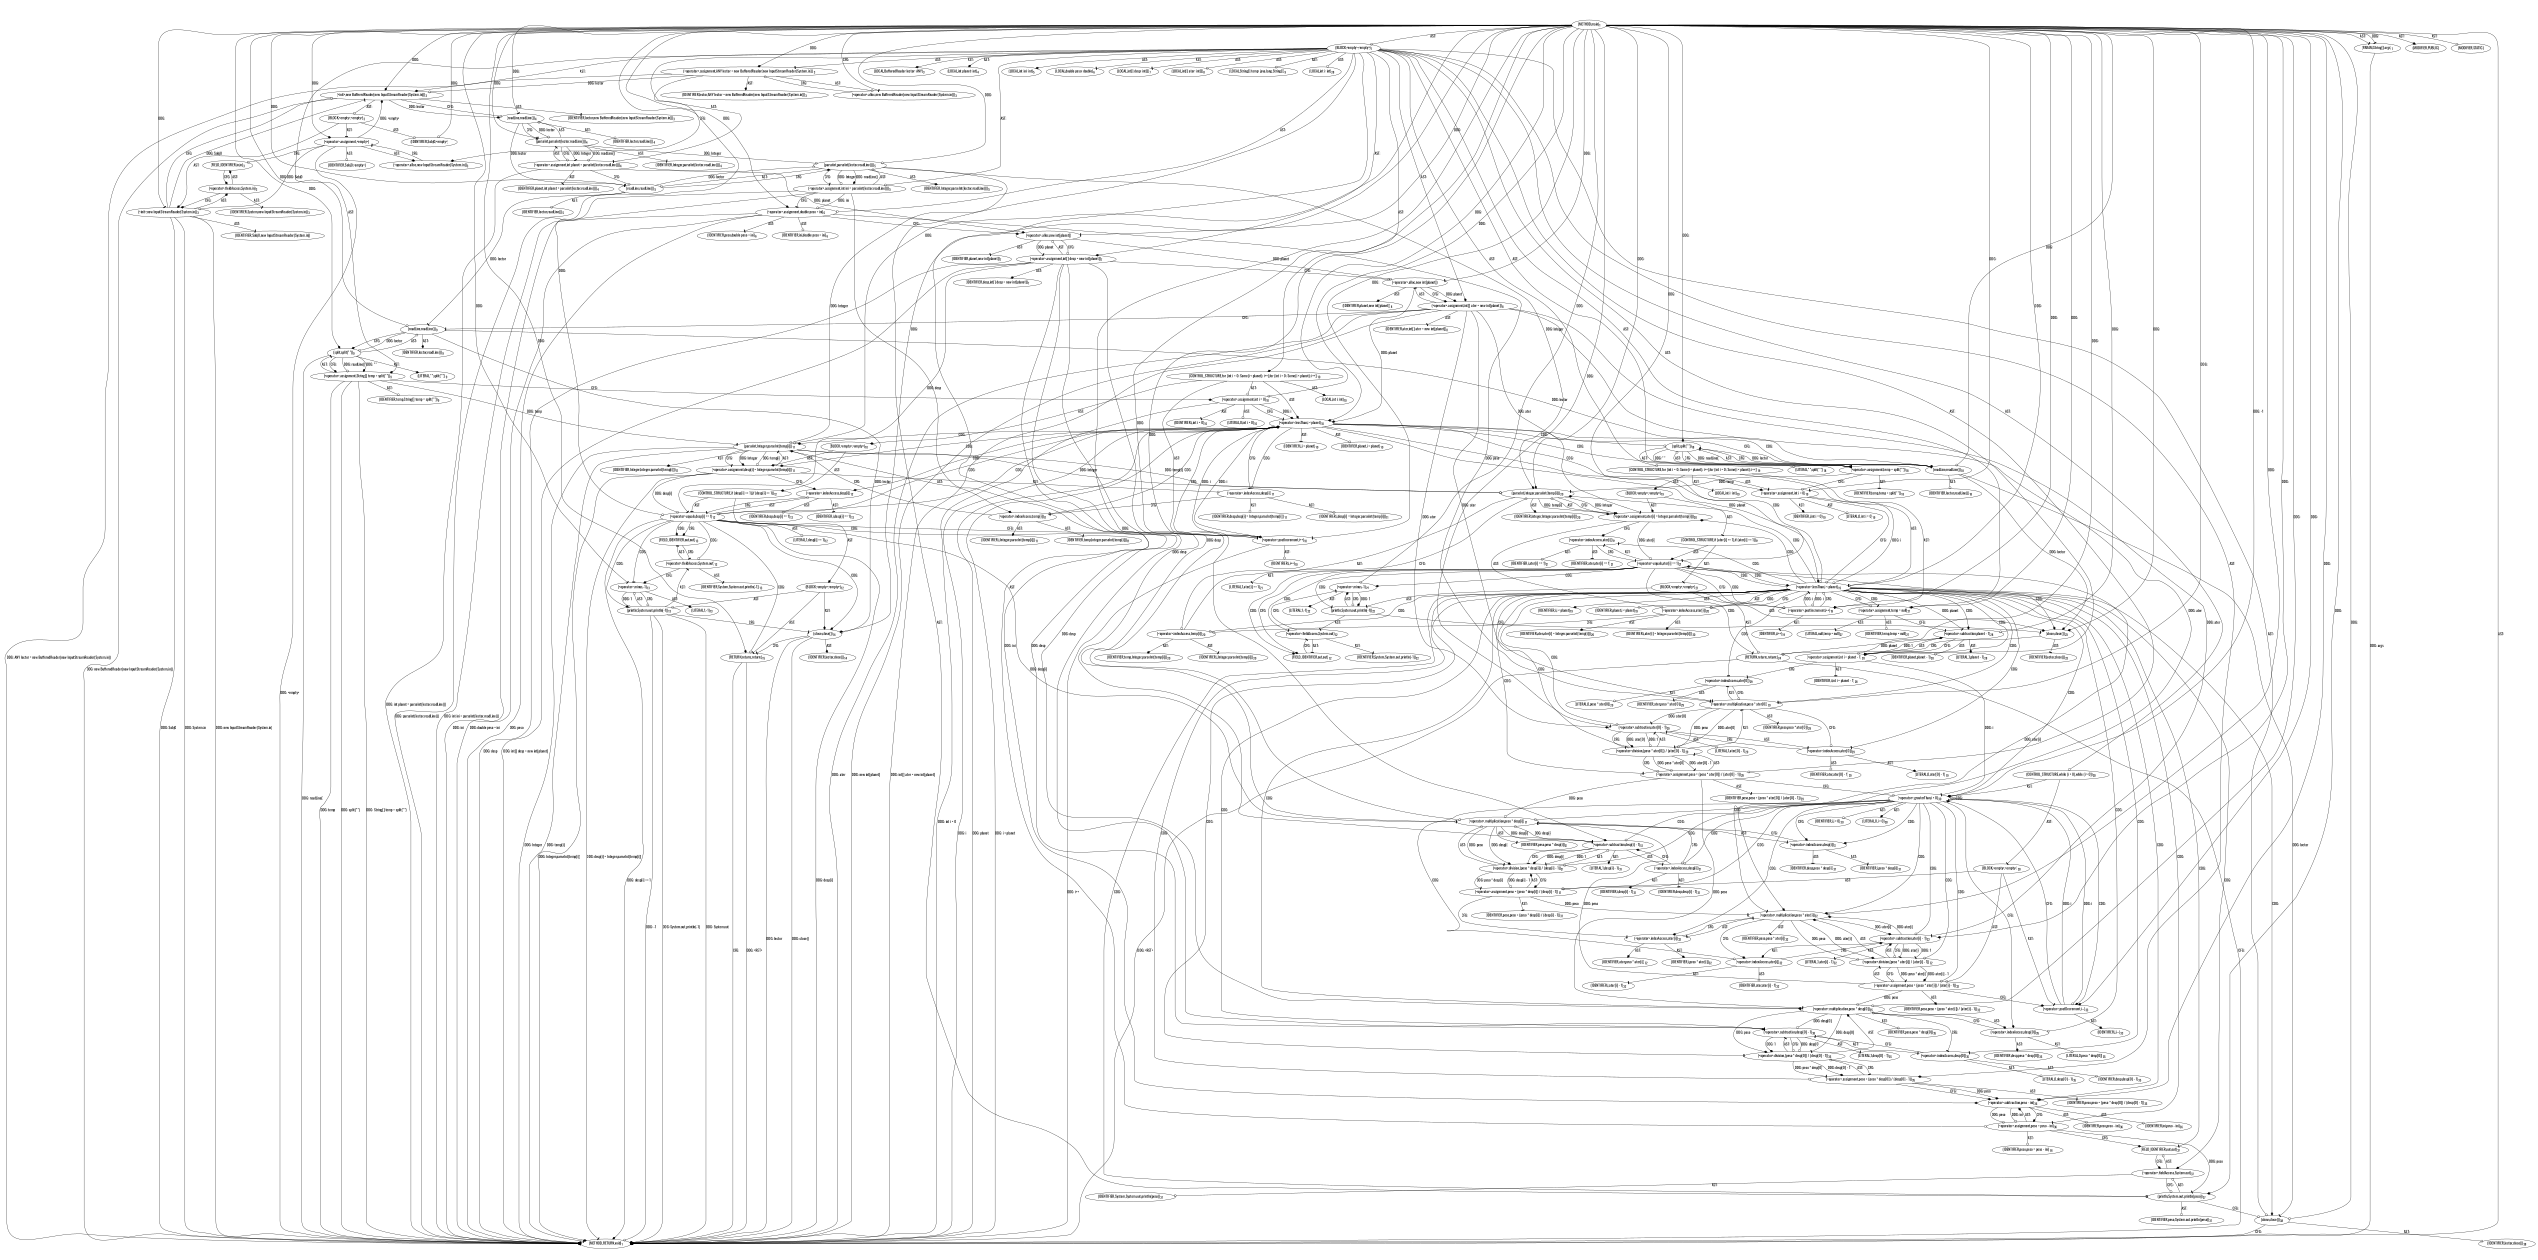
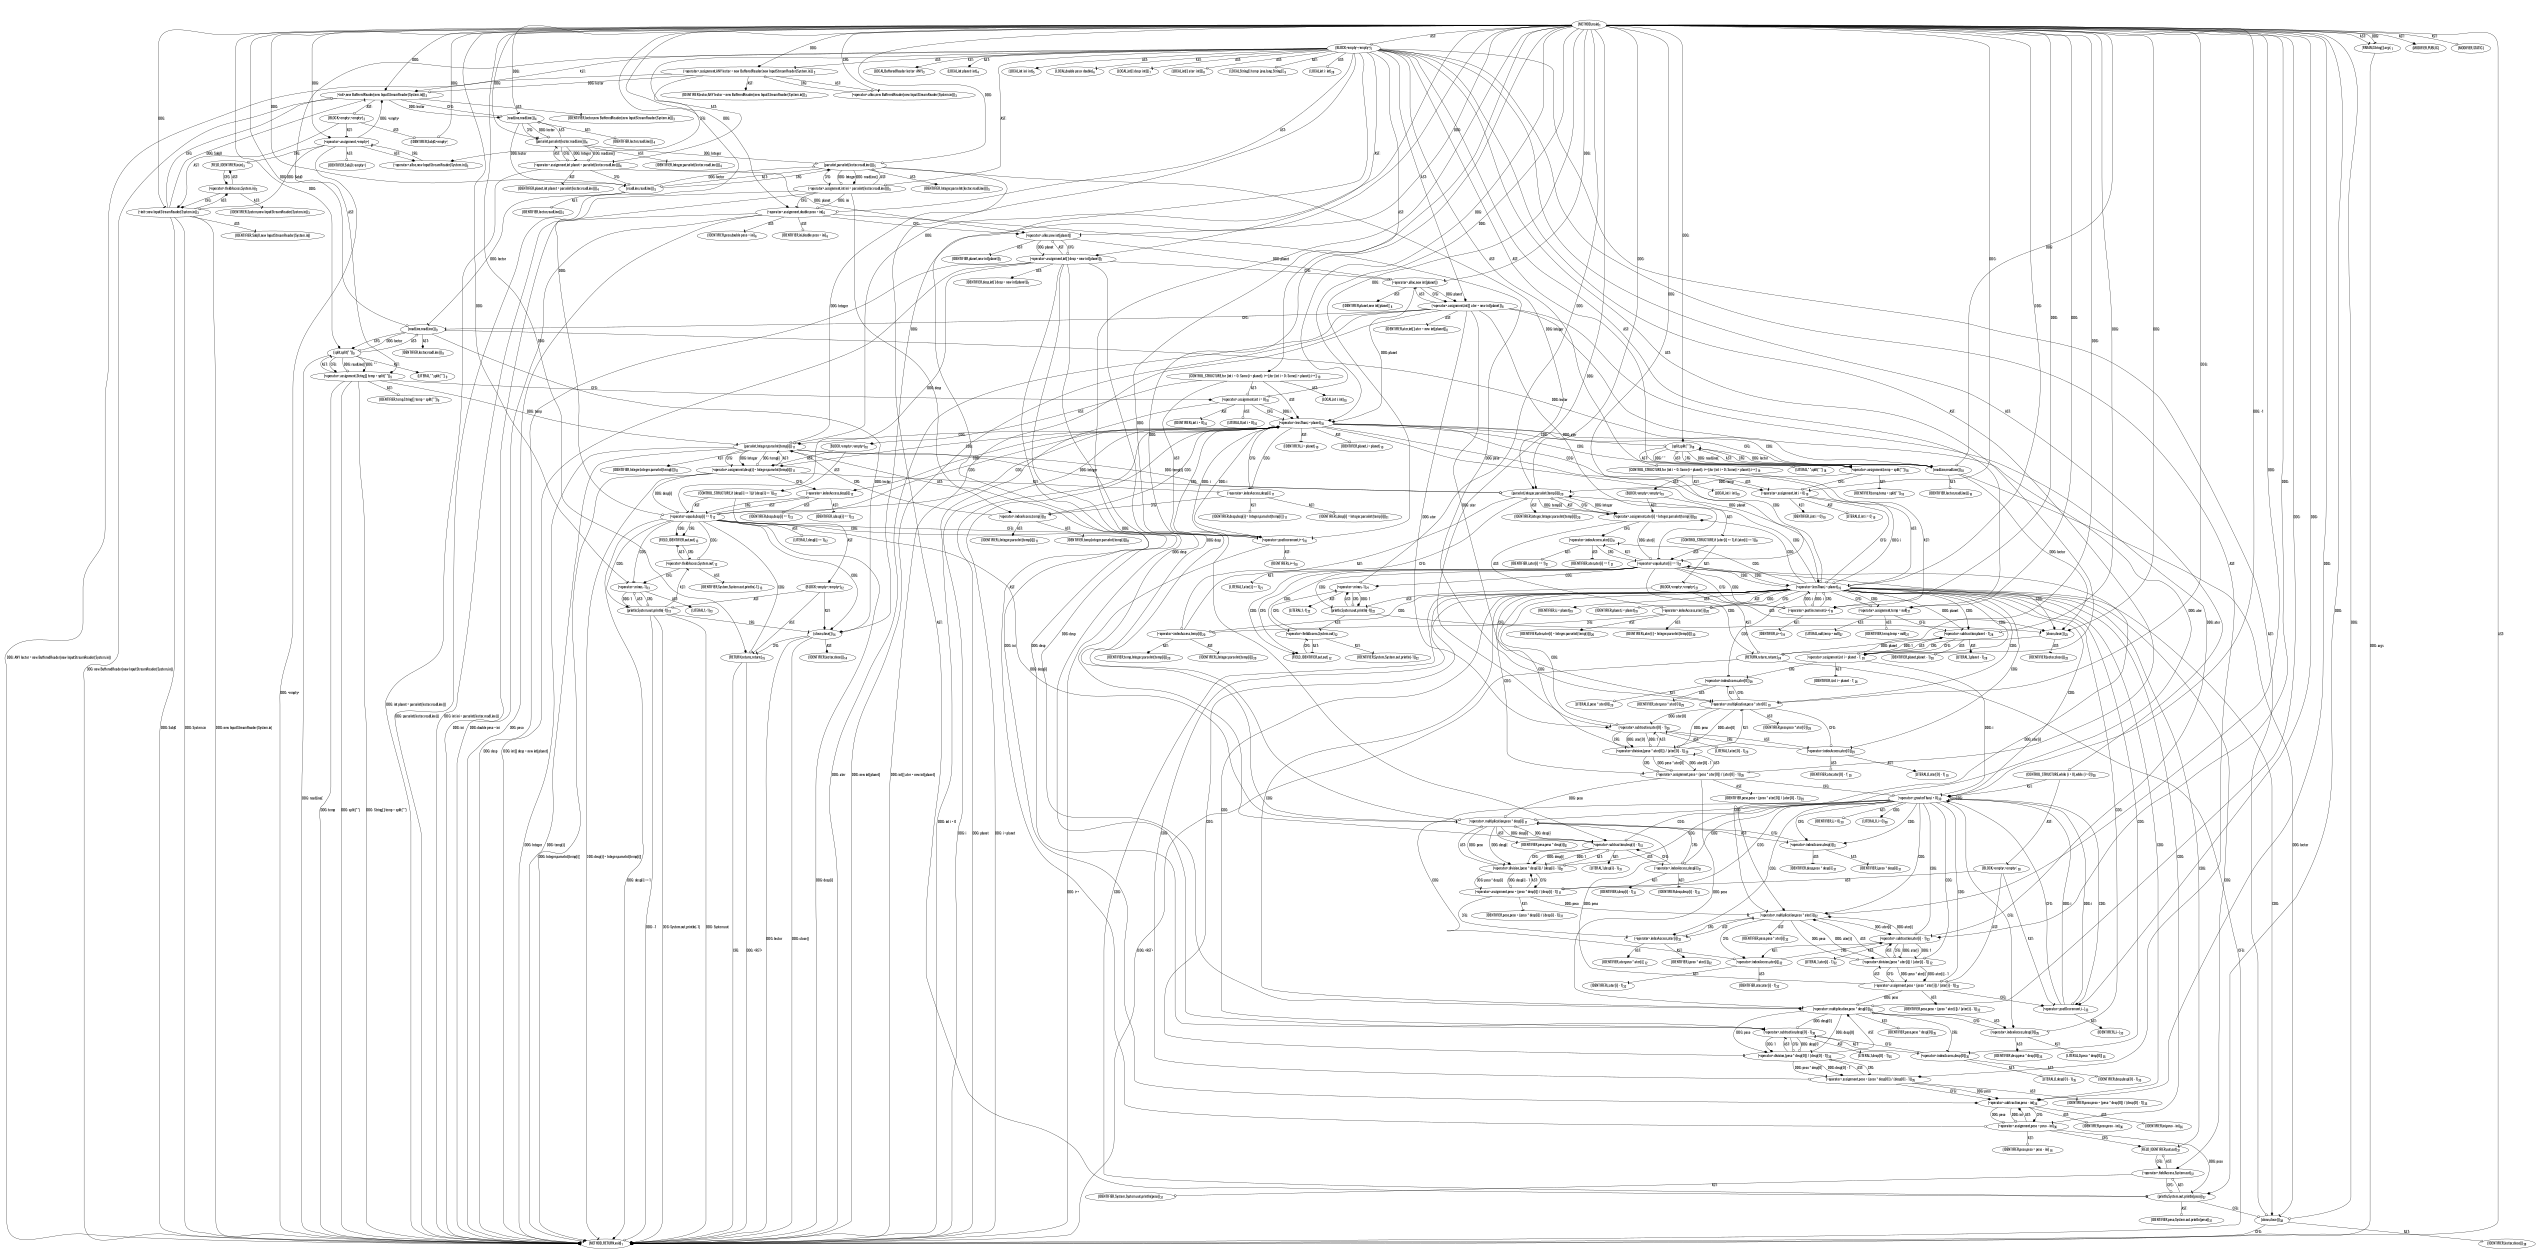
(1542, 429) -> (1595, 487)
(1897, 810) -> (1897, 810)
